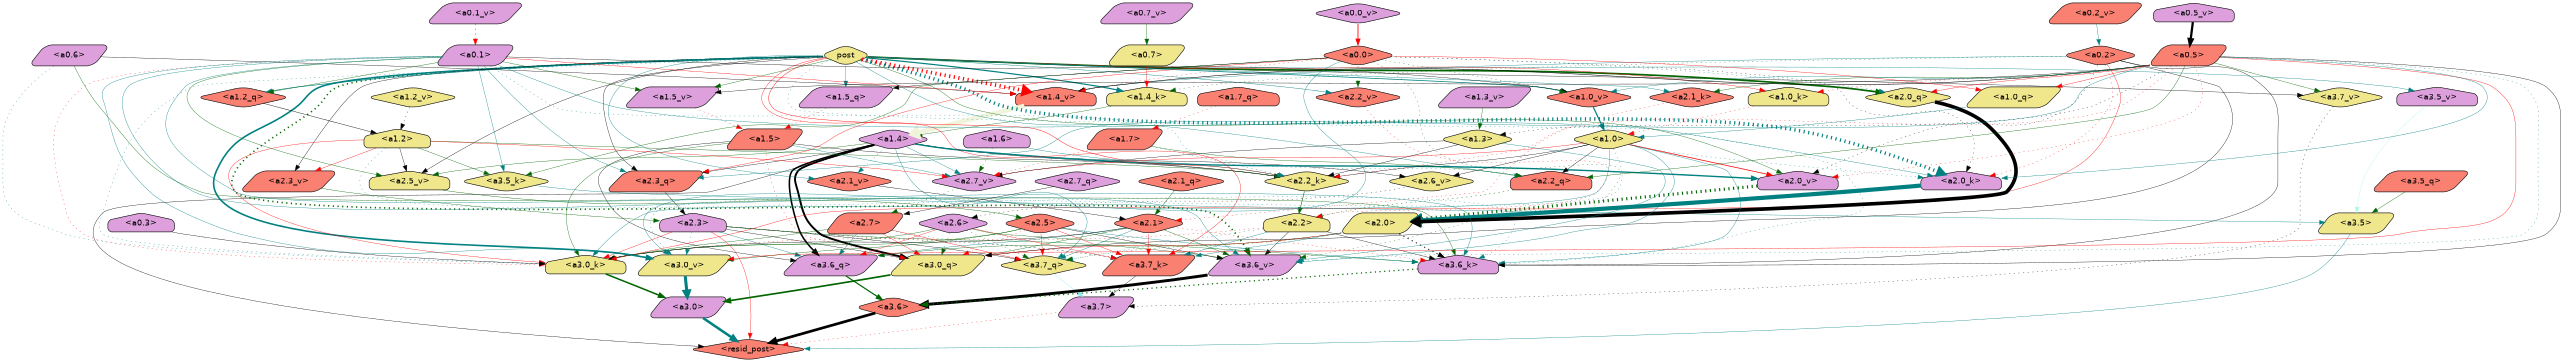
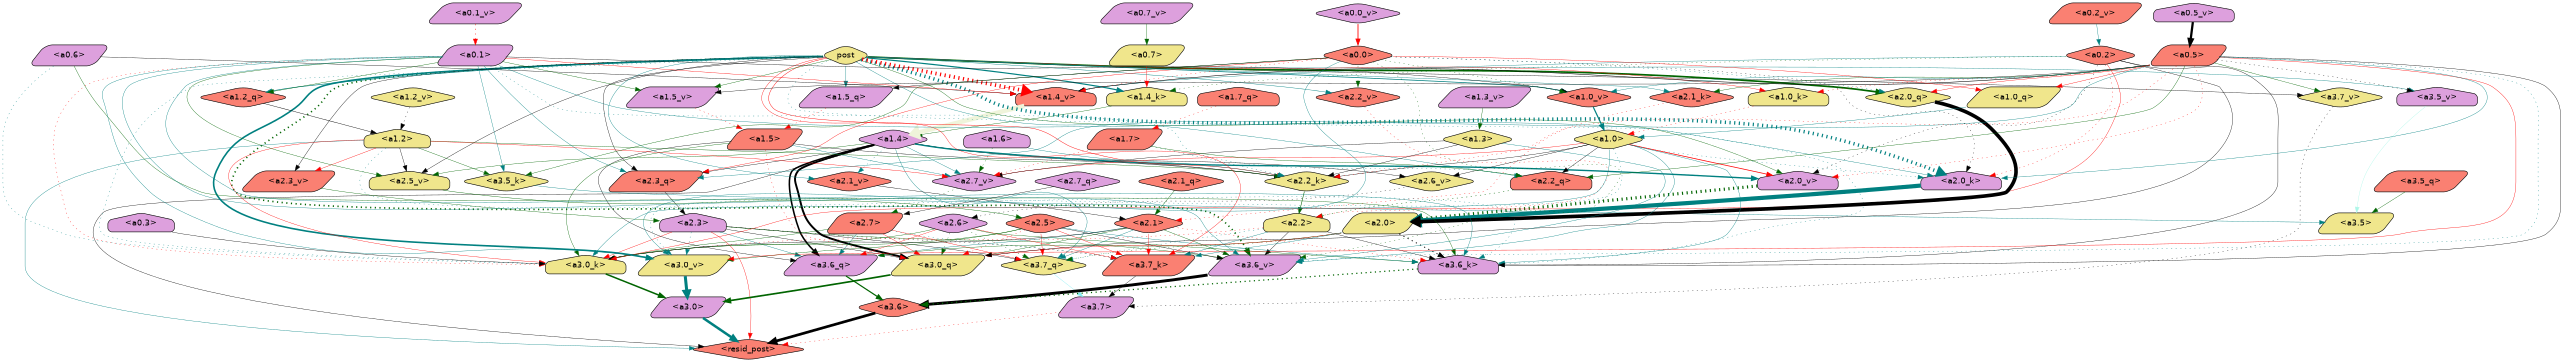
(1844, 125) -> (2312, 74)
(1591, 336) -> (148, 314)
